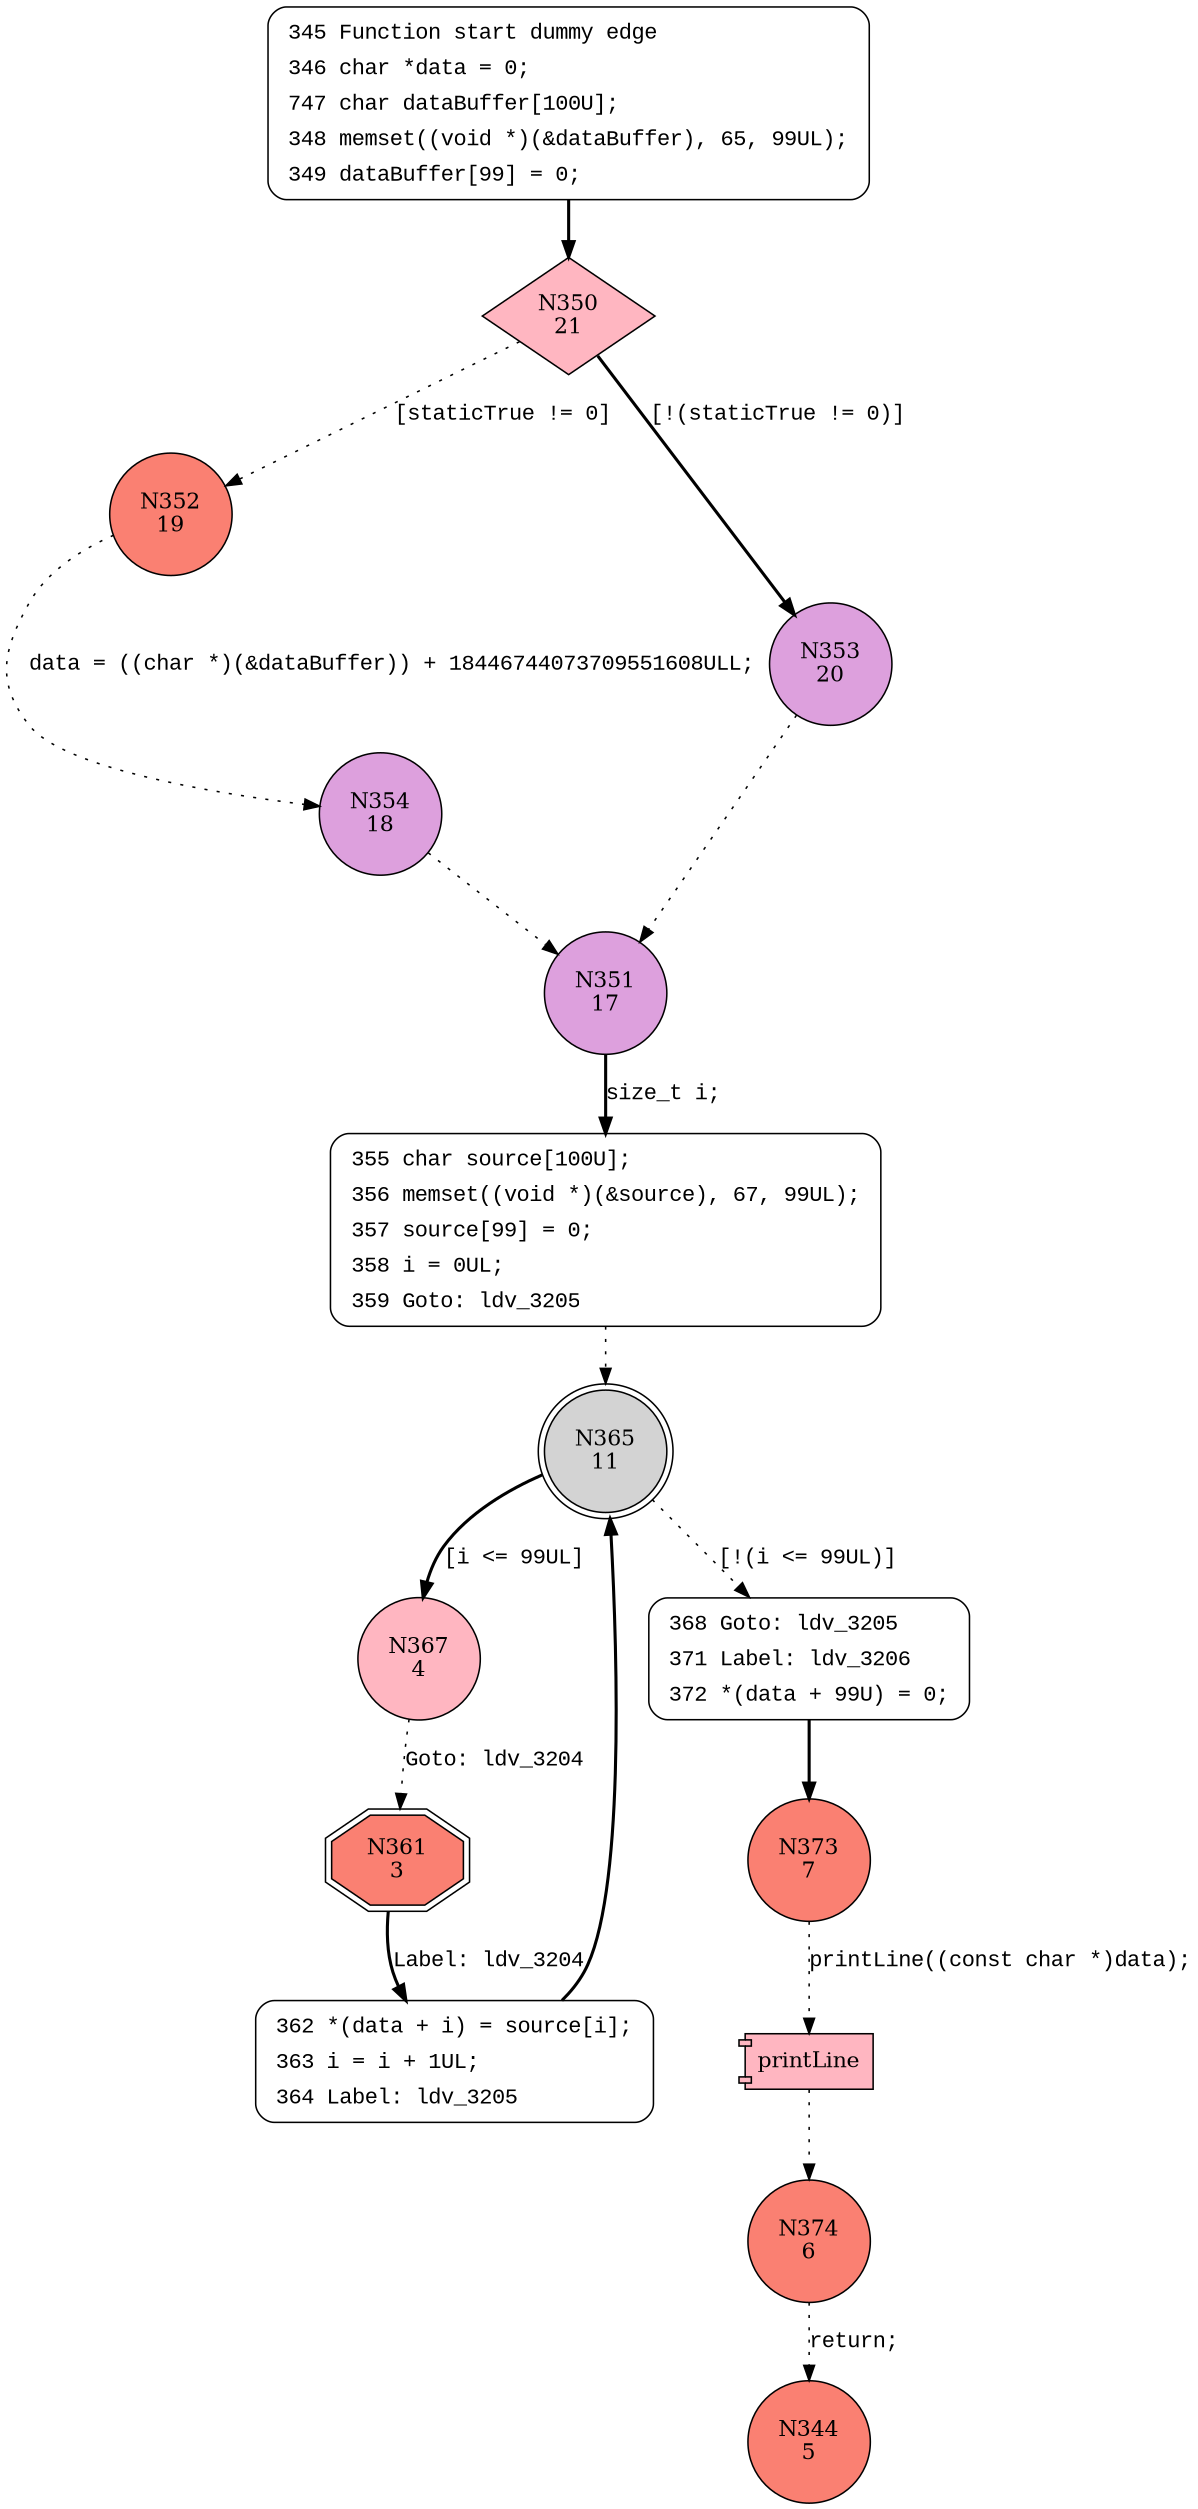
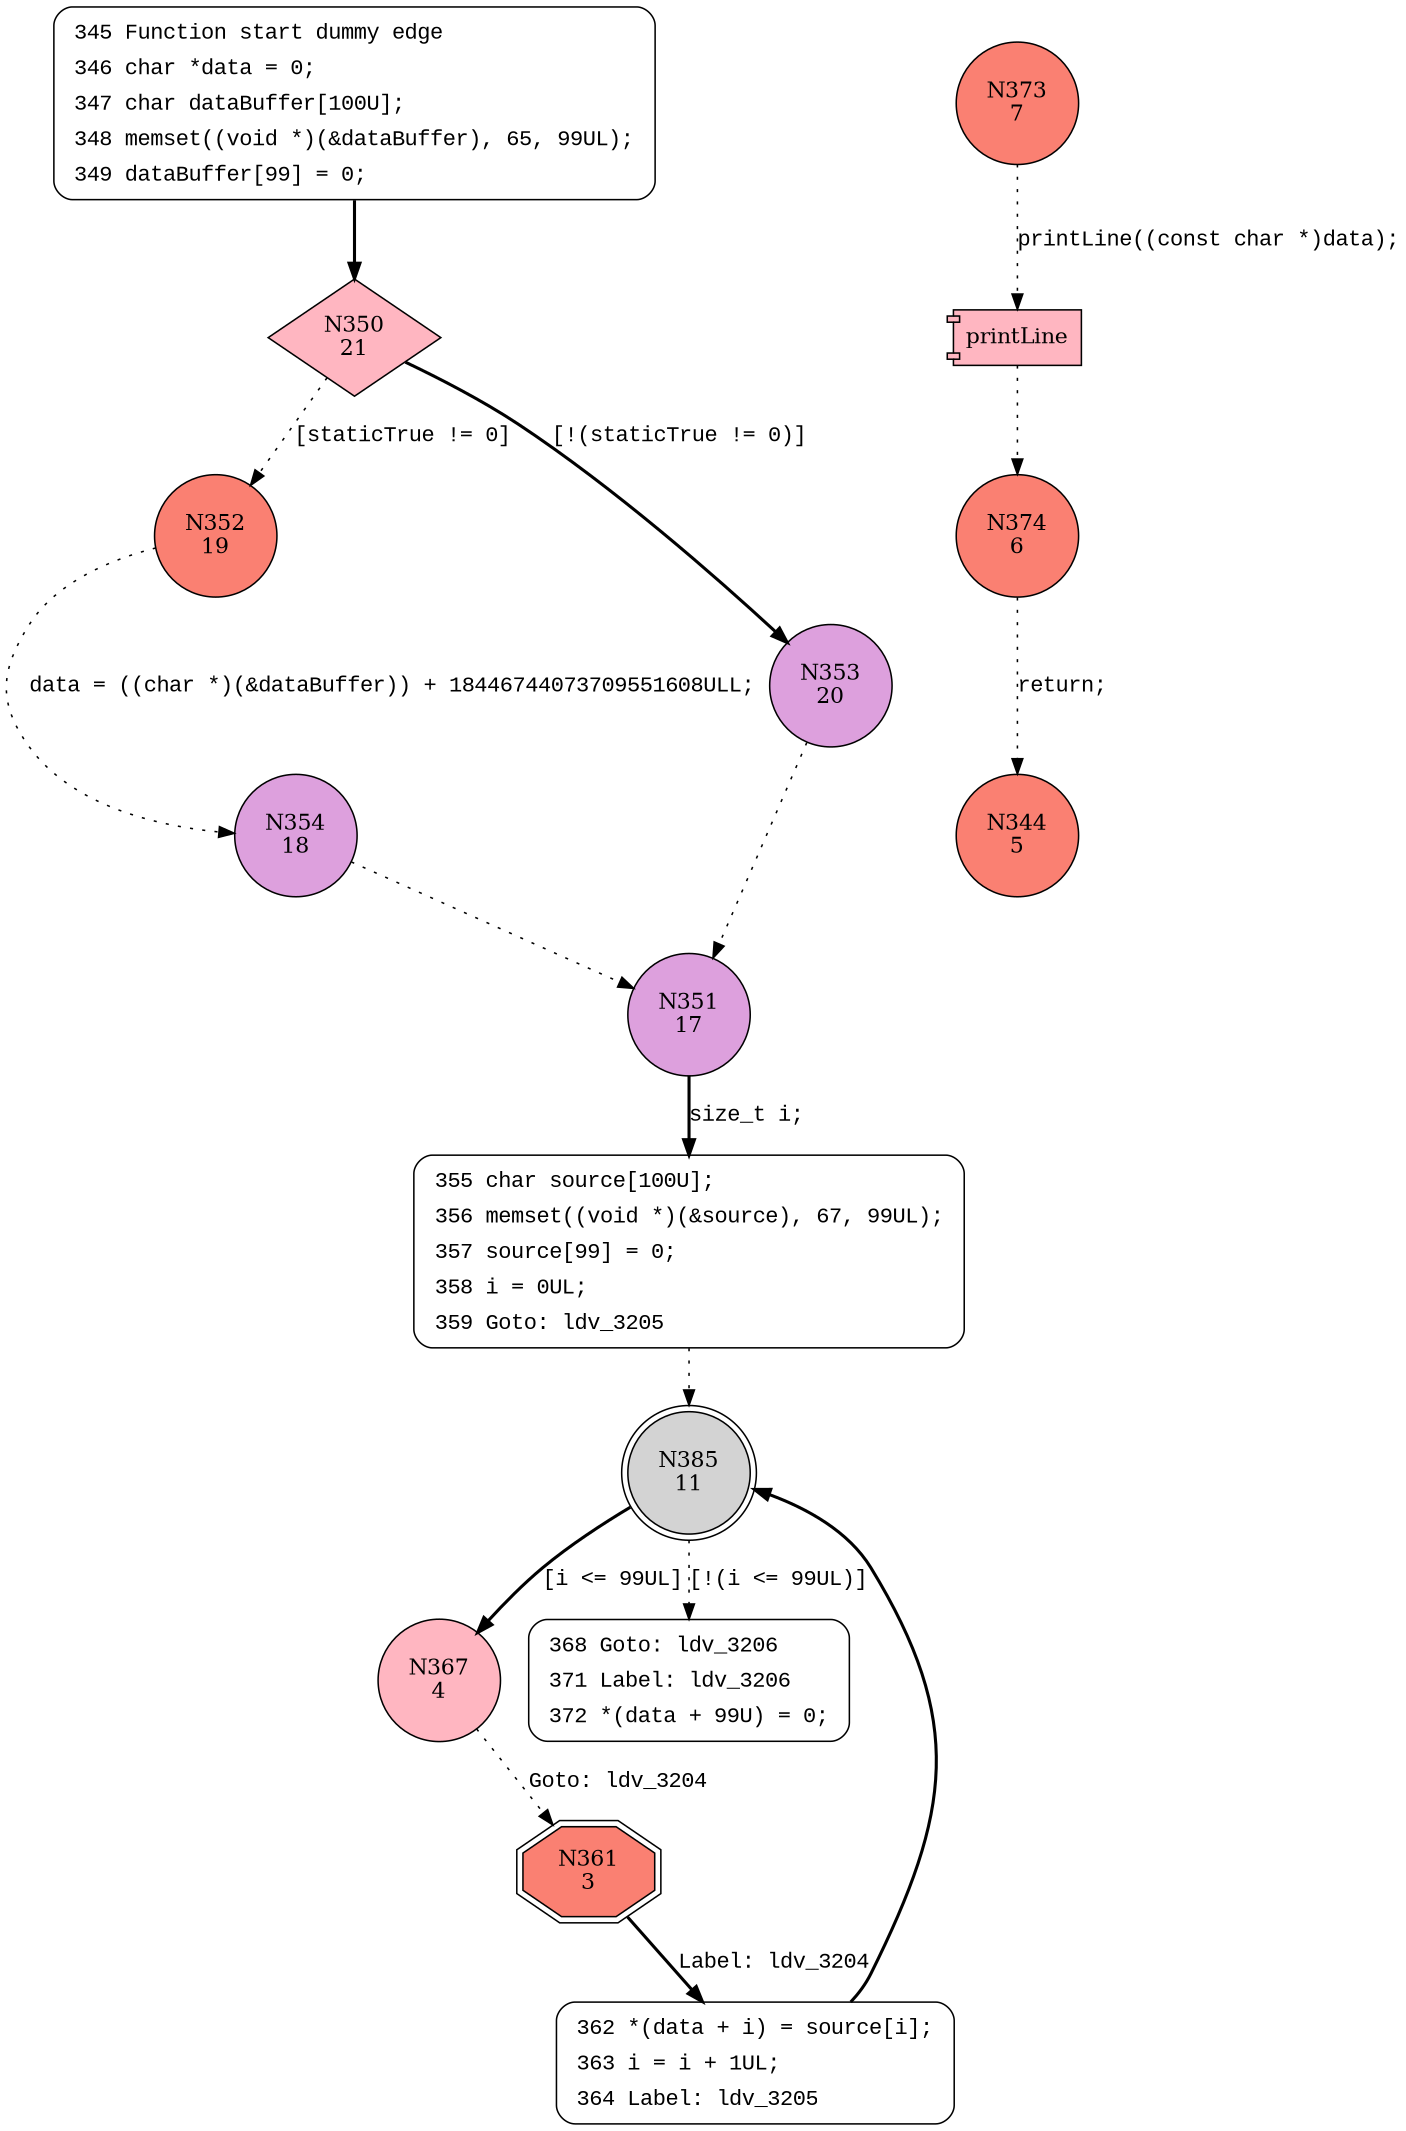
(307, 103) -> (93, 103)
(606, 1451) -> (689, 1473)
(809, 1623) -> (689, 1645)
(809, 1751) -> none
